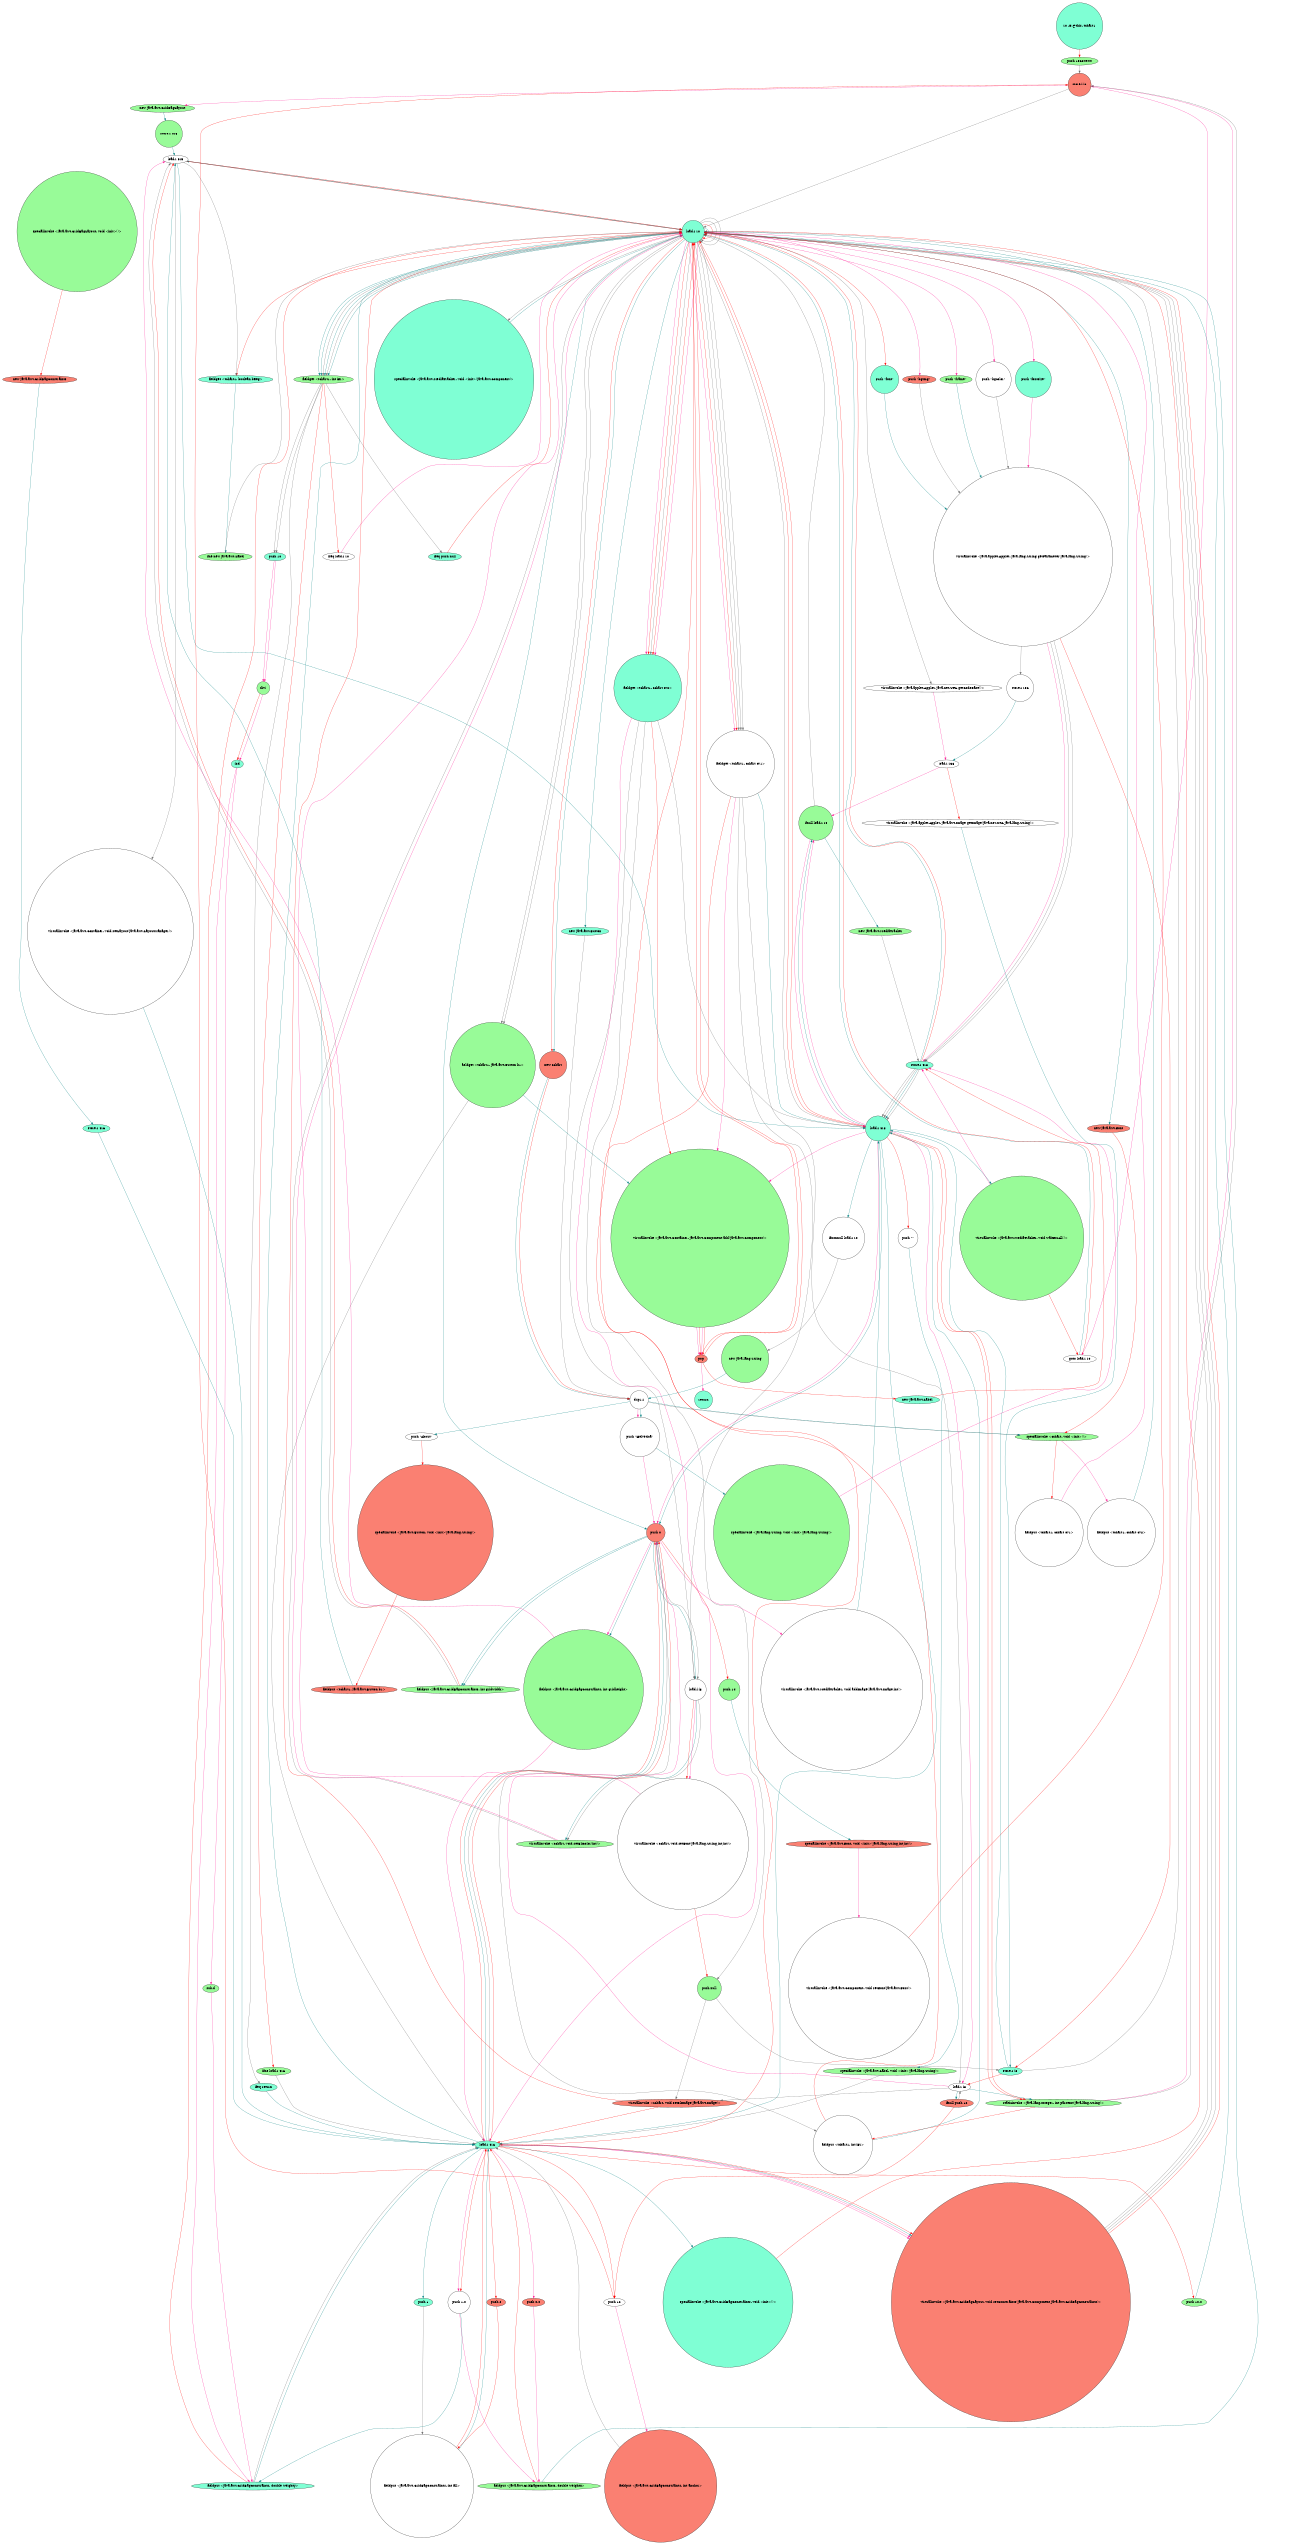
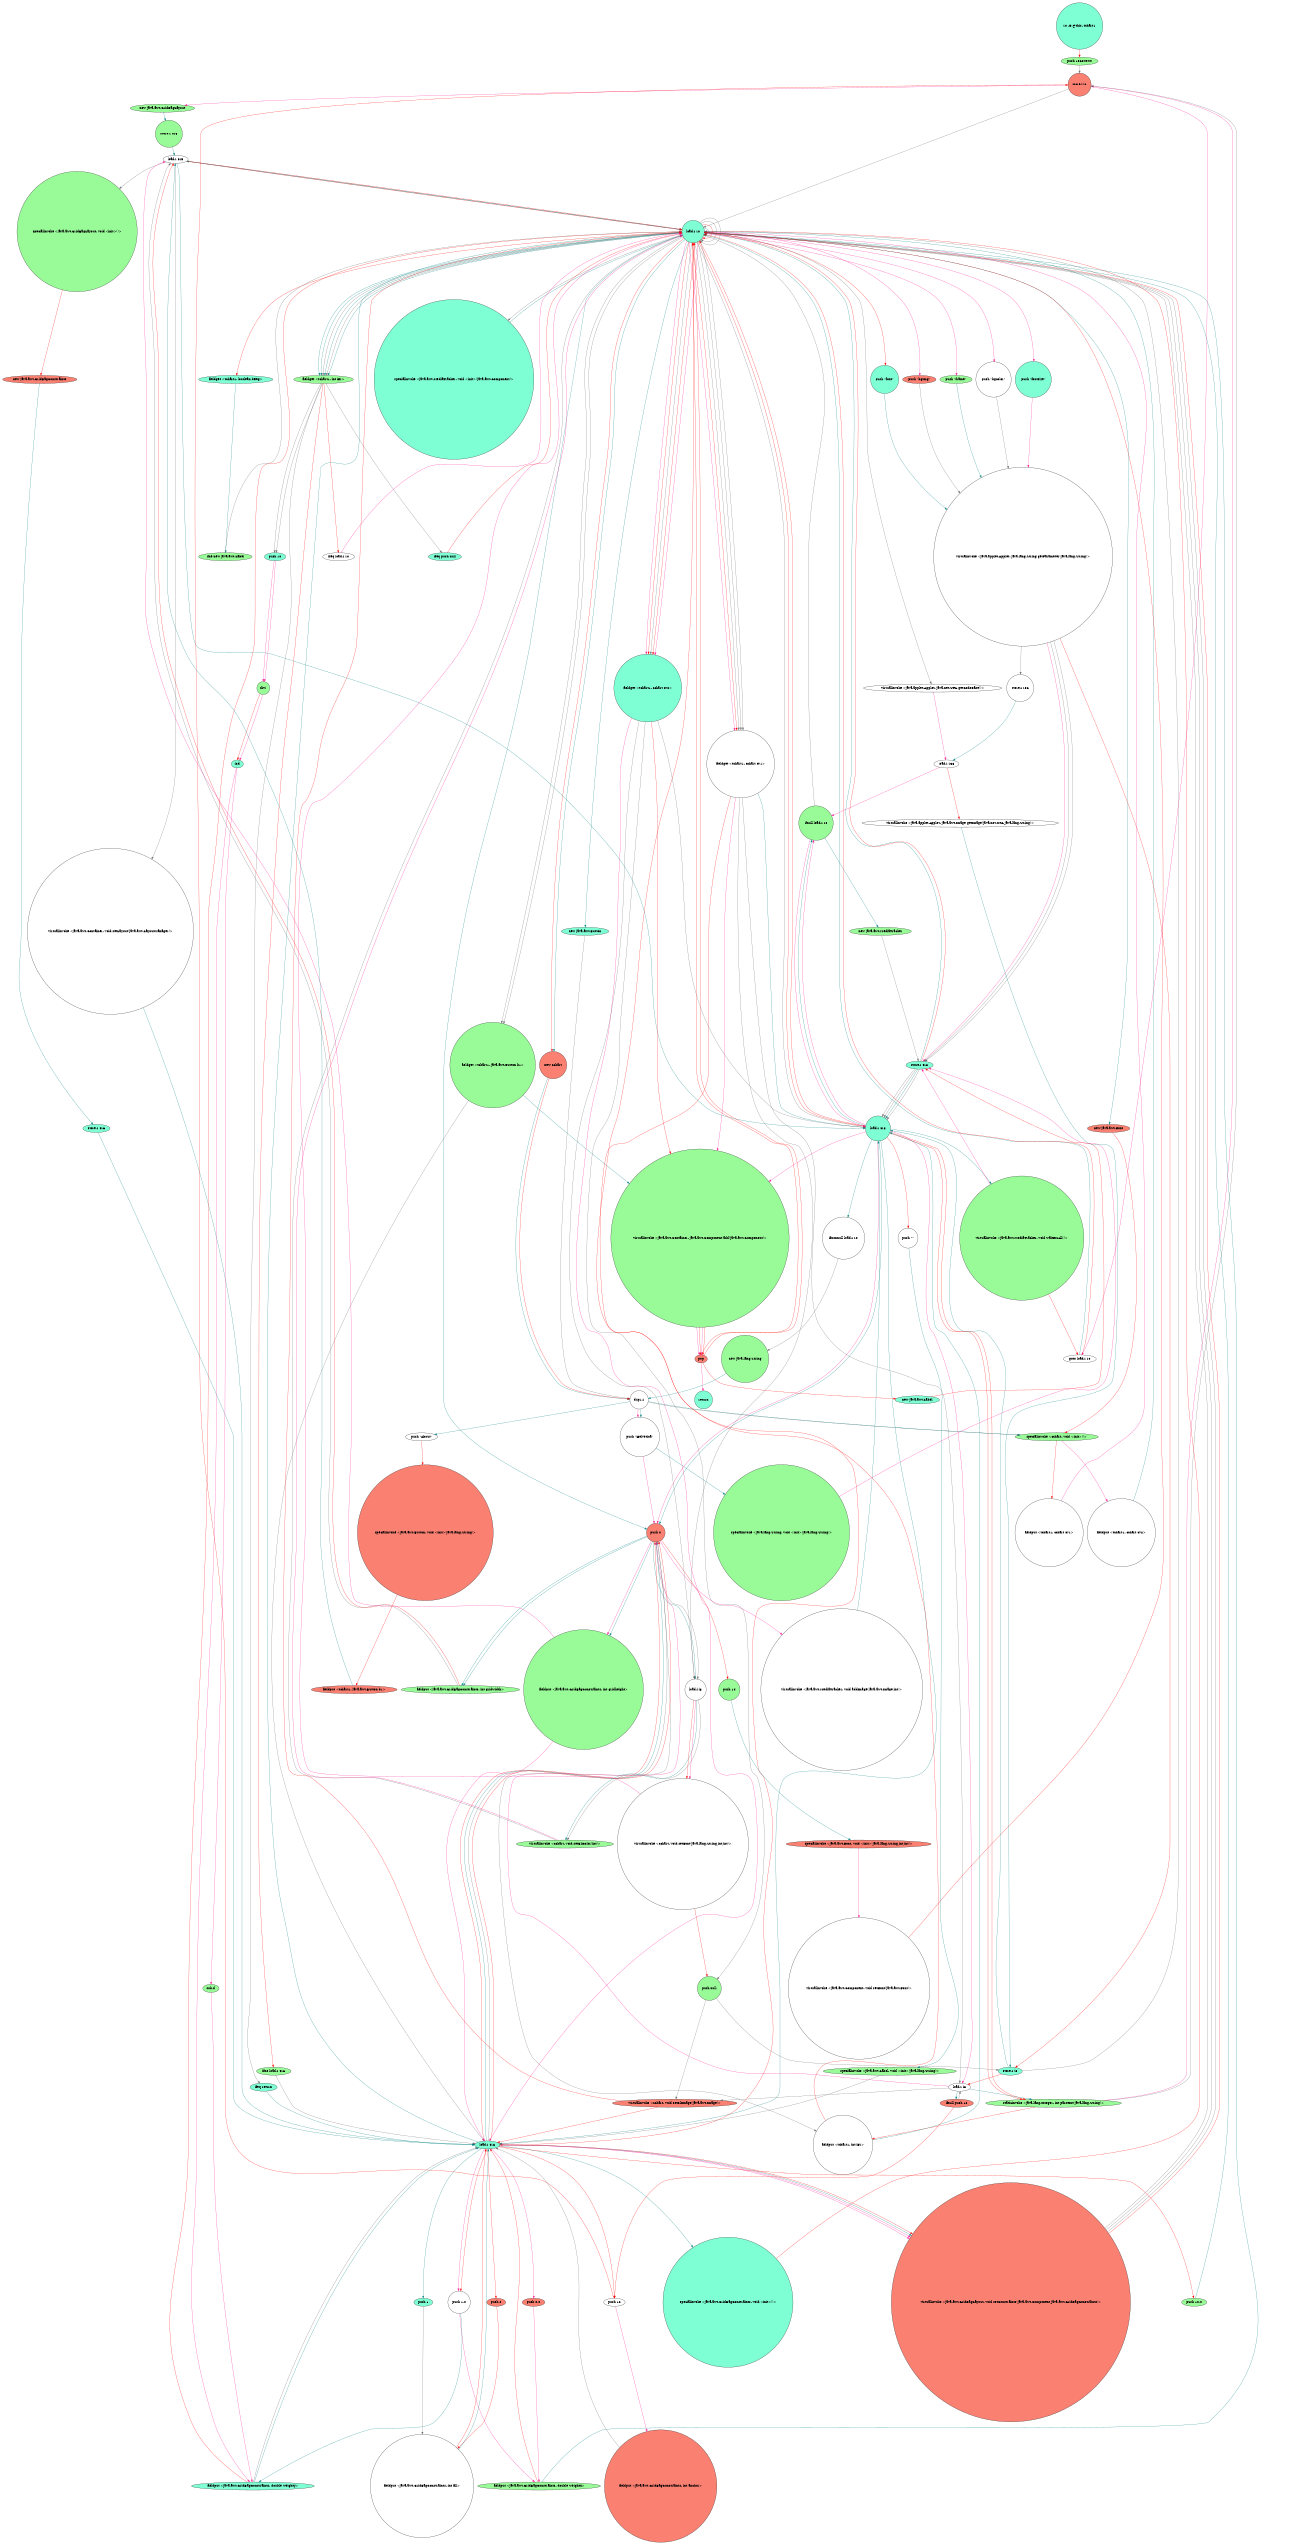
(230, 261) -> (142, 172)
